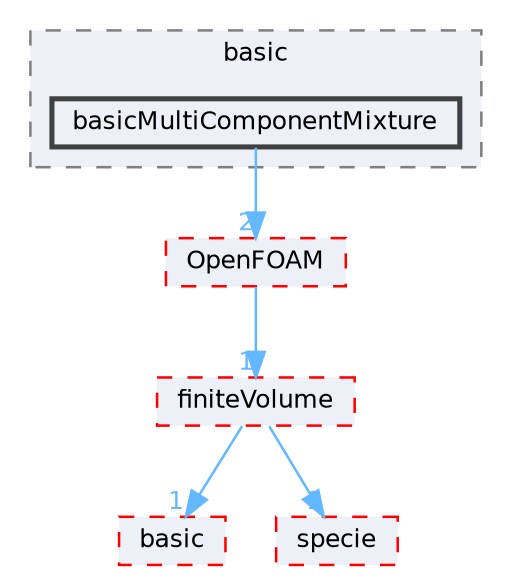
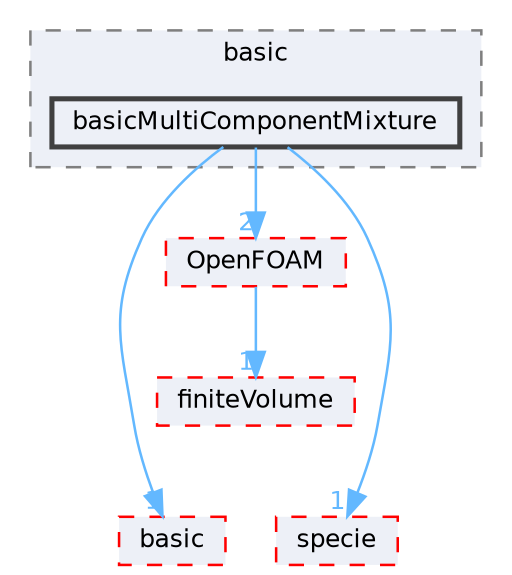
(221, 461) -> (122, 304)
(290, 461) -> (389, 305)
